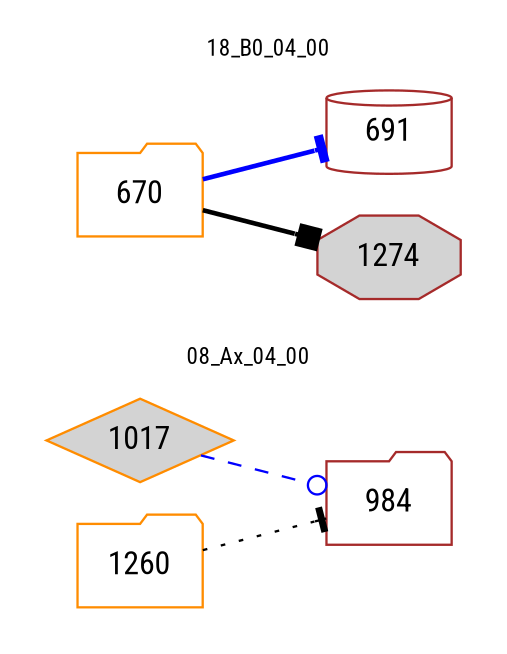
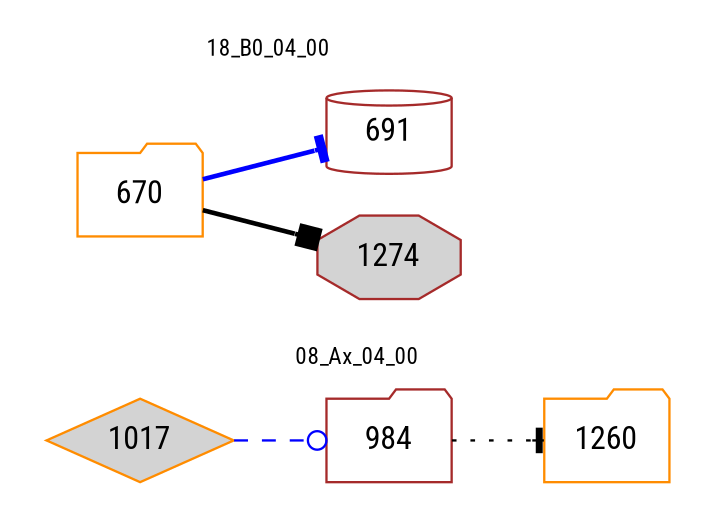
(259, 536) -> (492, 440)
